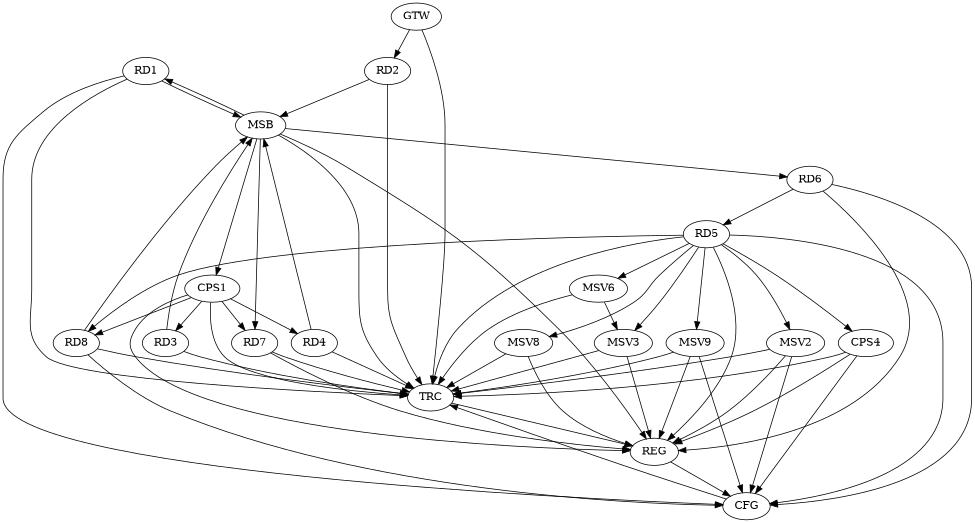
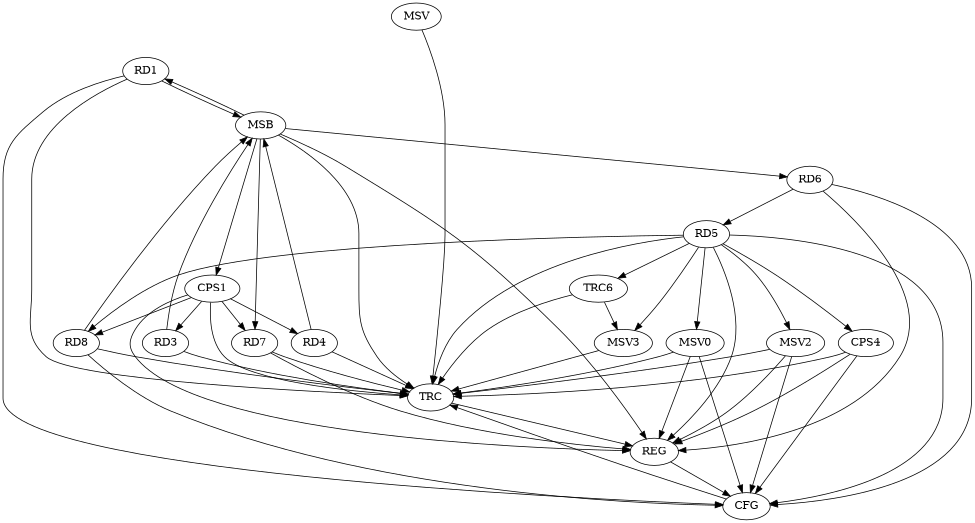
(416, 17) -> (416, 17)
(388, 71) -> none
(598, 289) -> (598, 289)
(524, 343) -> none
(695, 343) -> (695, 343)
(638, 394) -> none
